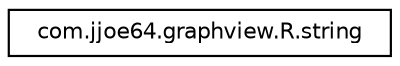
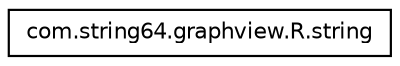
(200, 33) -> (200, 33)
